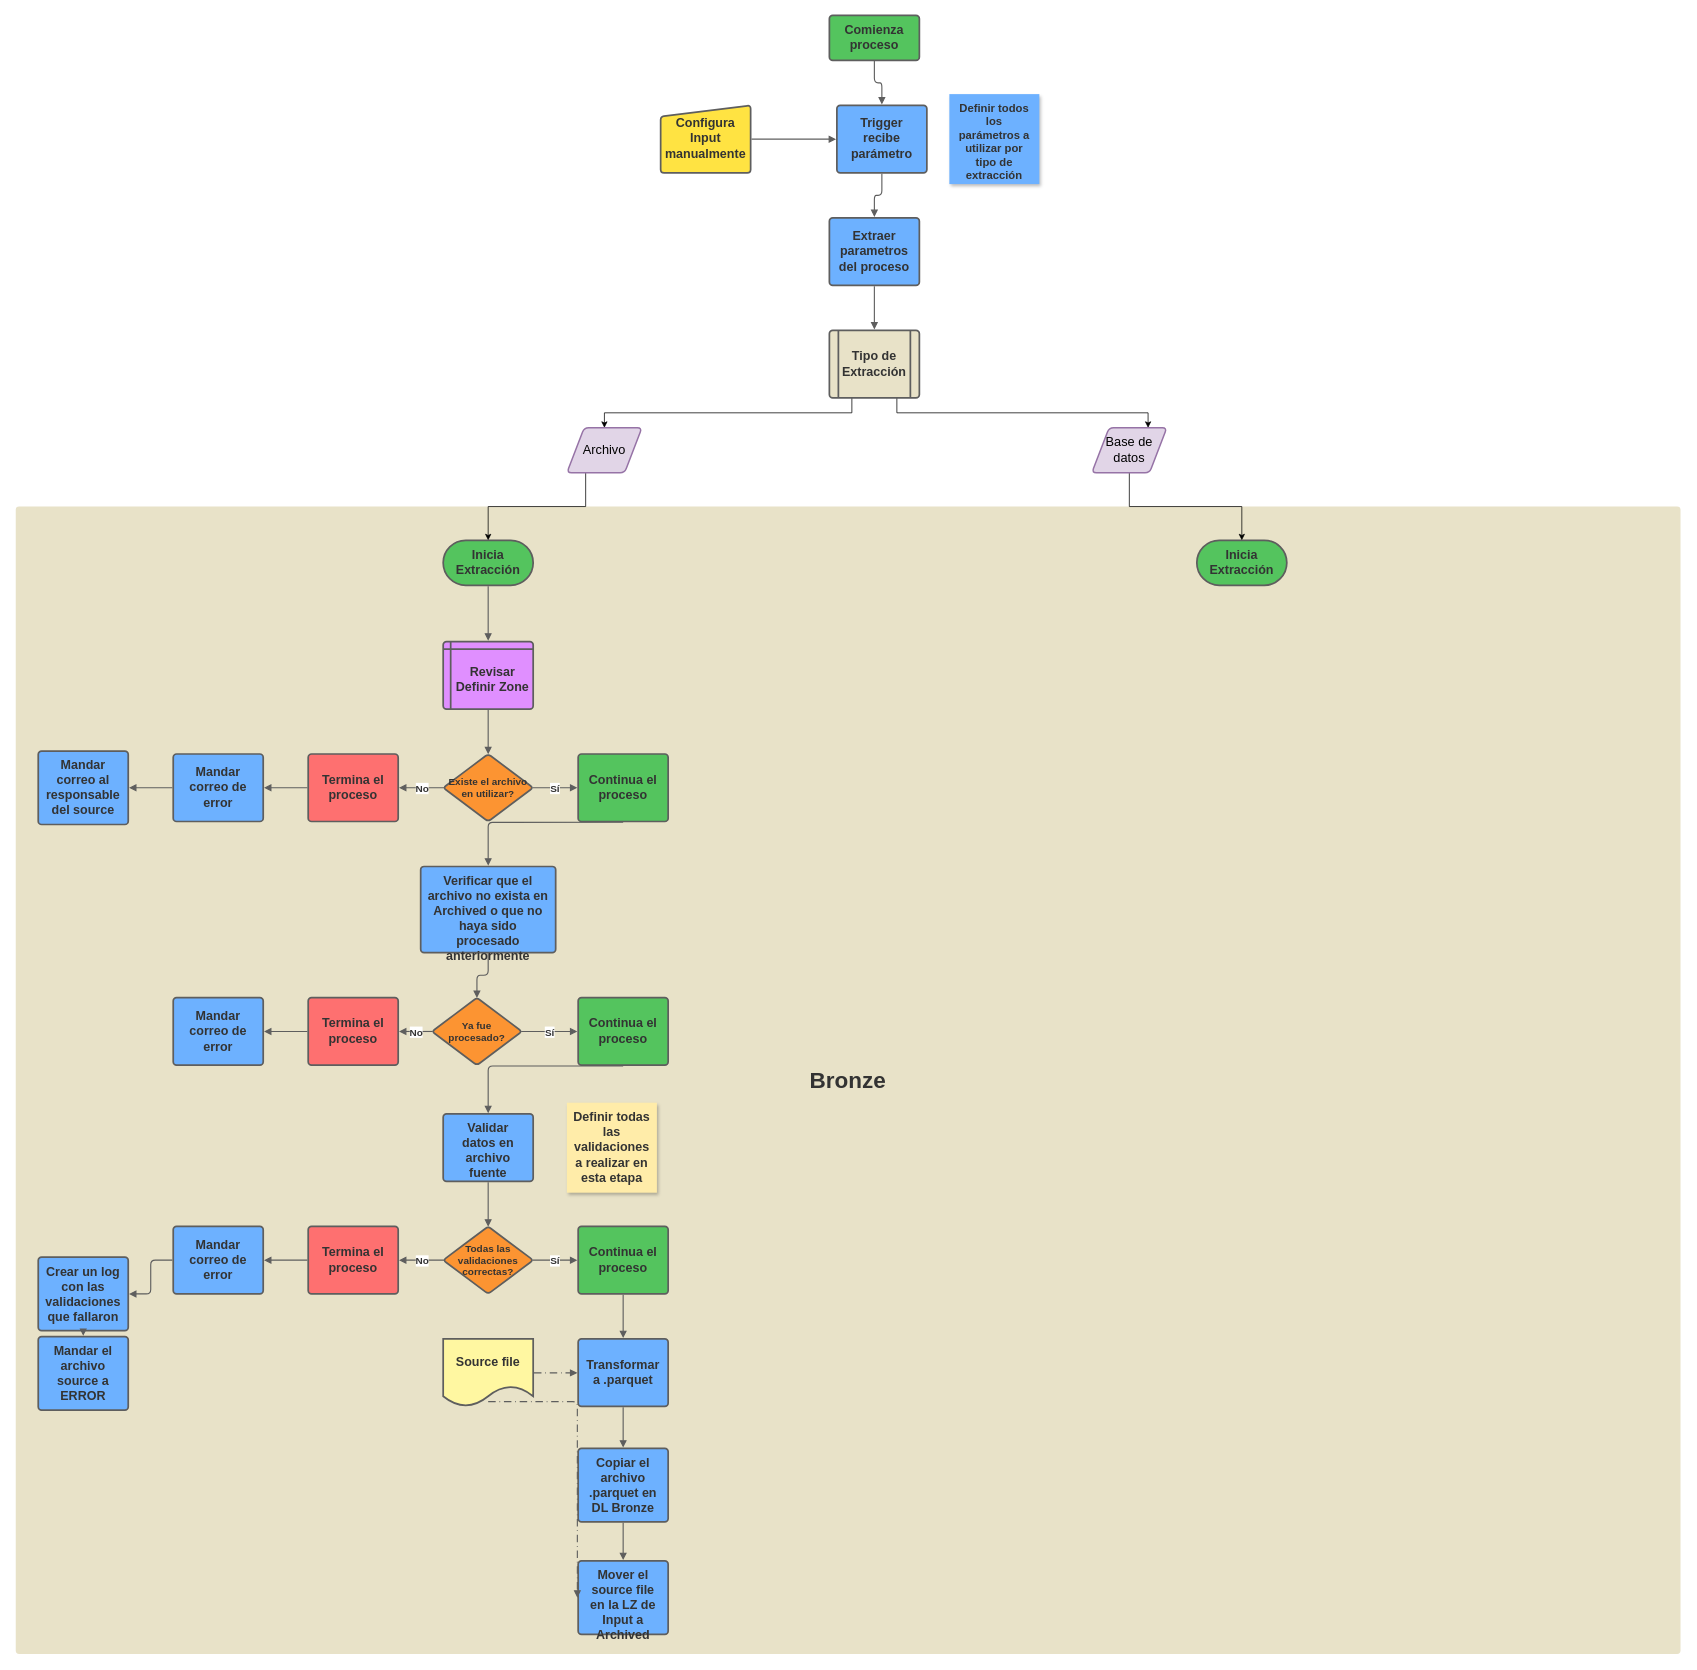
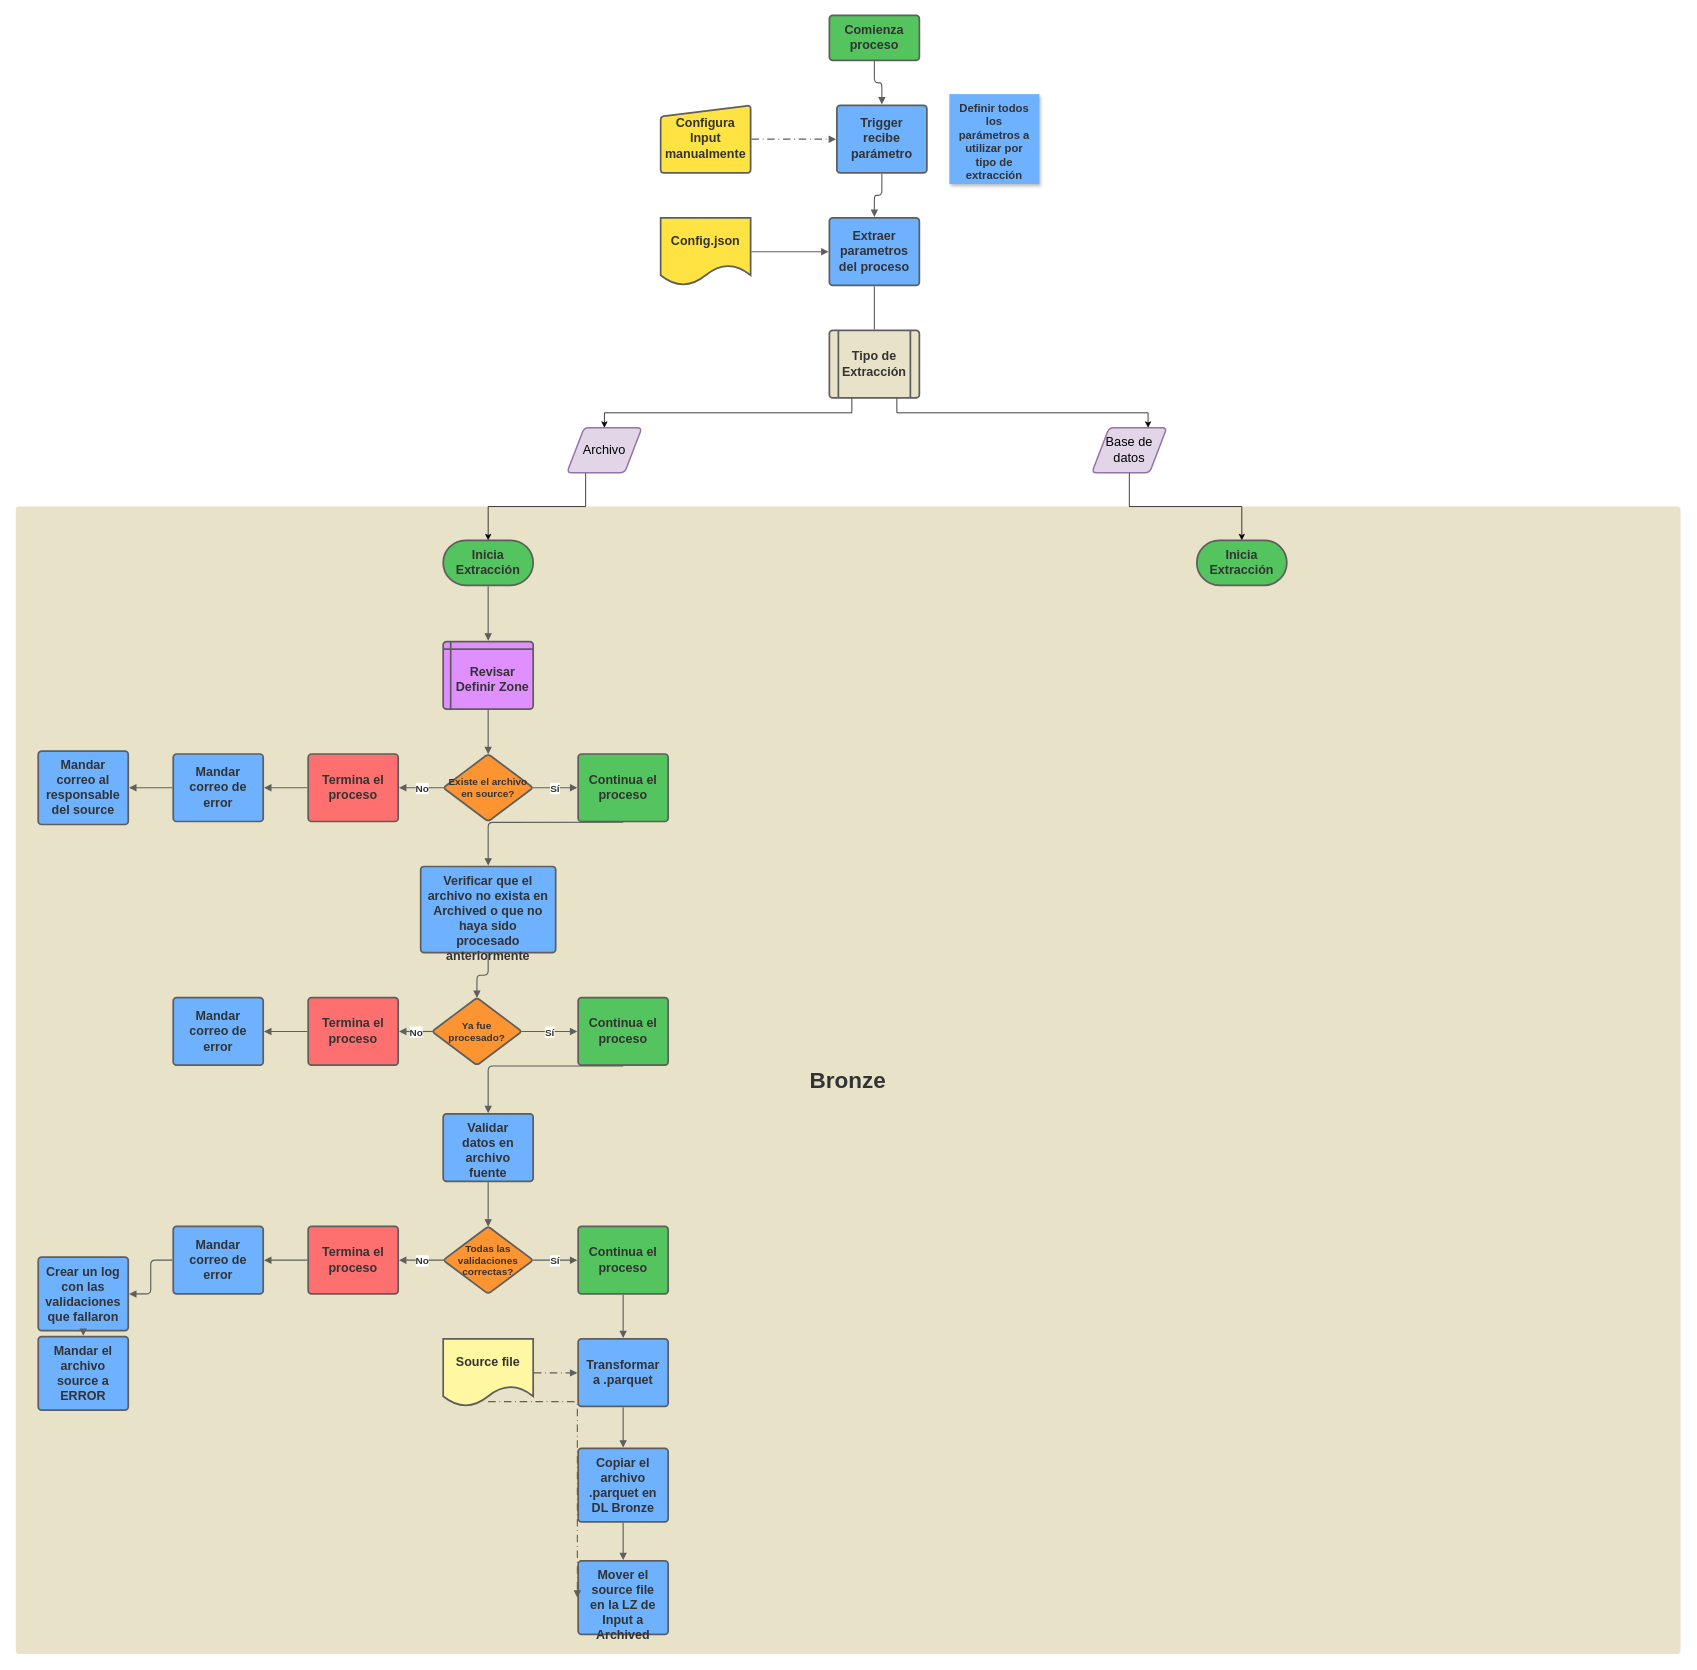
(793, 139) -> (793, 139)
none -> (705, 252)
none -> (786, 252)
(874, 321) -> (874, 324)
(488, 788) -> (488, 788)
(612, 1148) -> none
